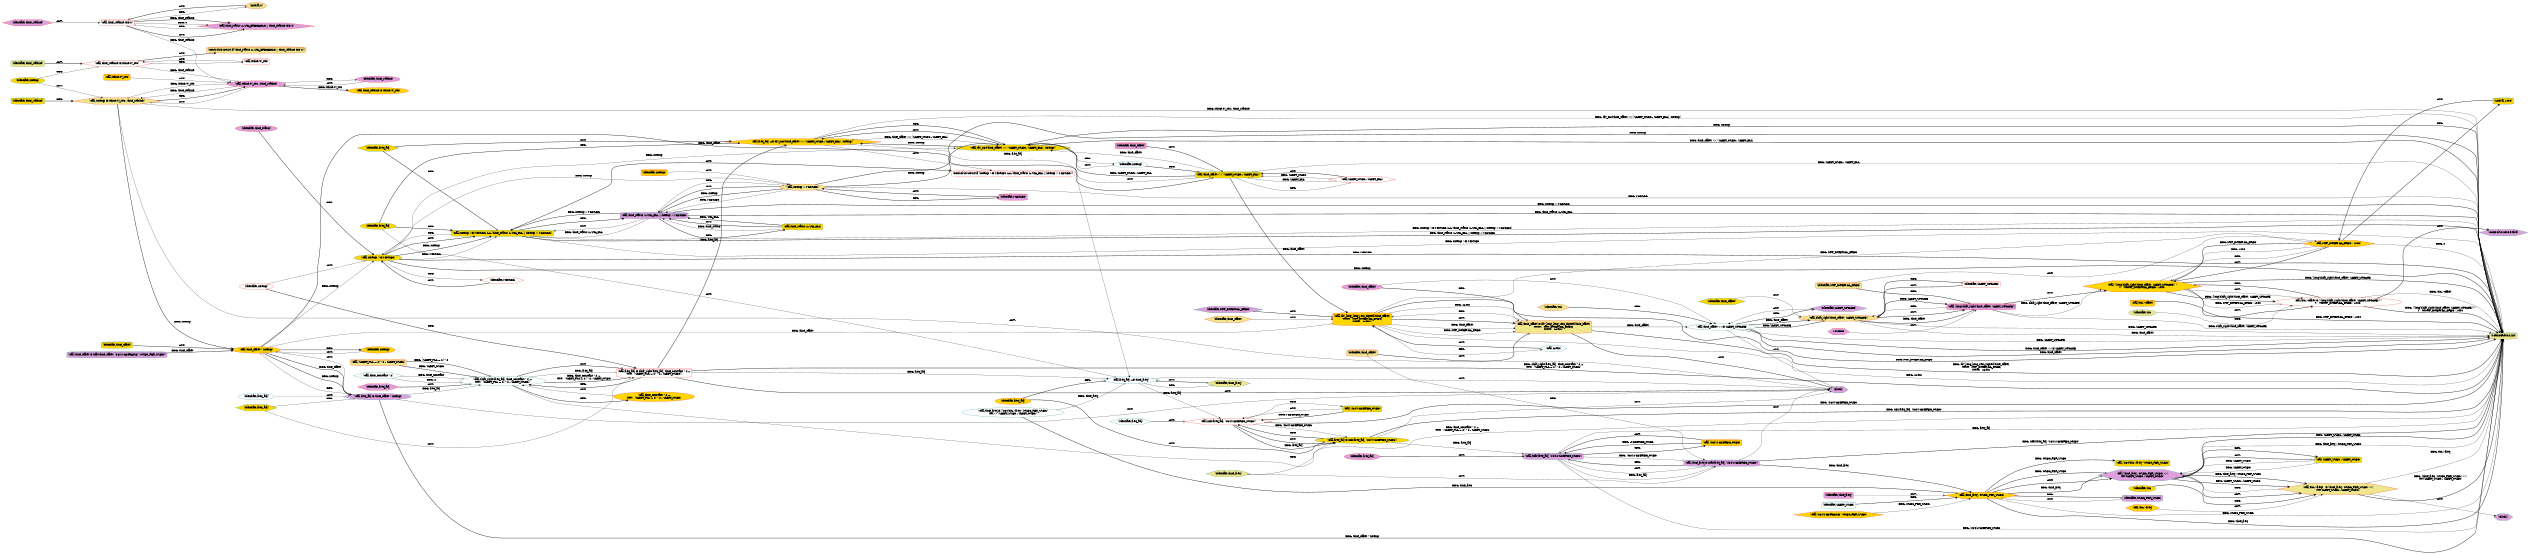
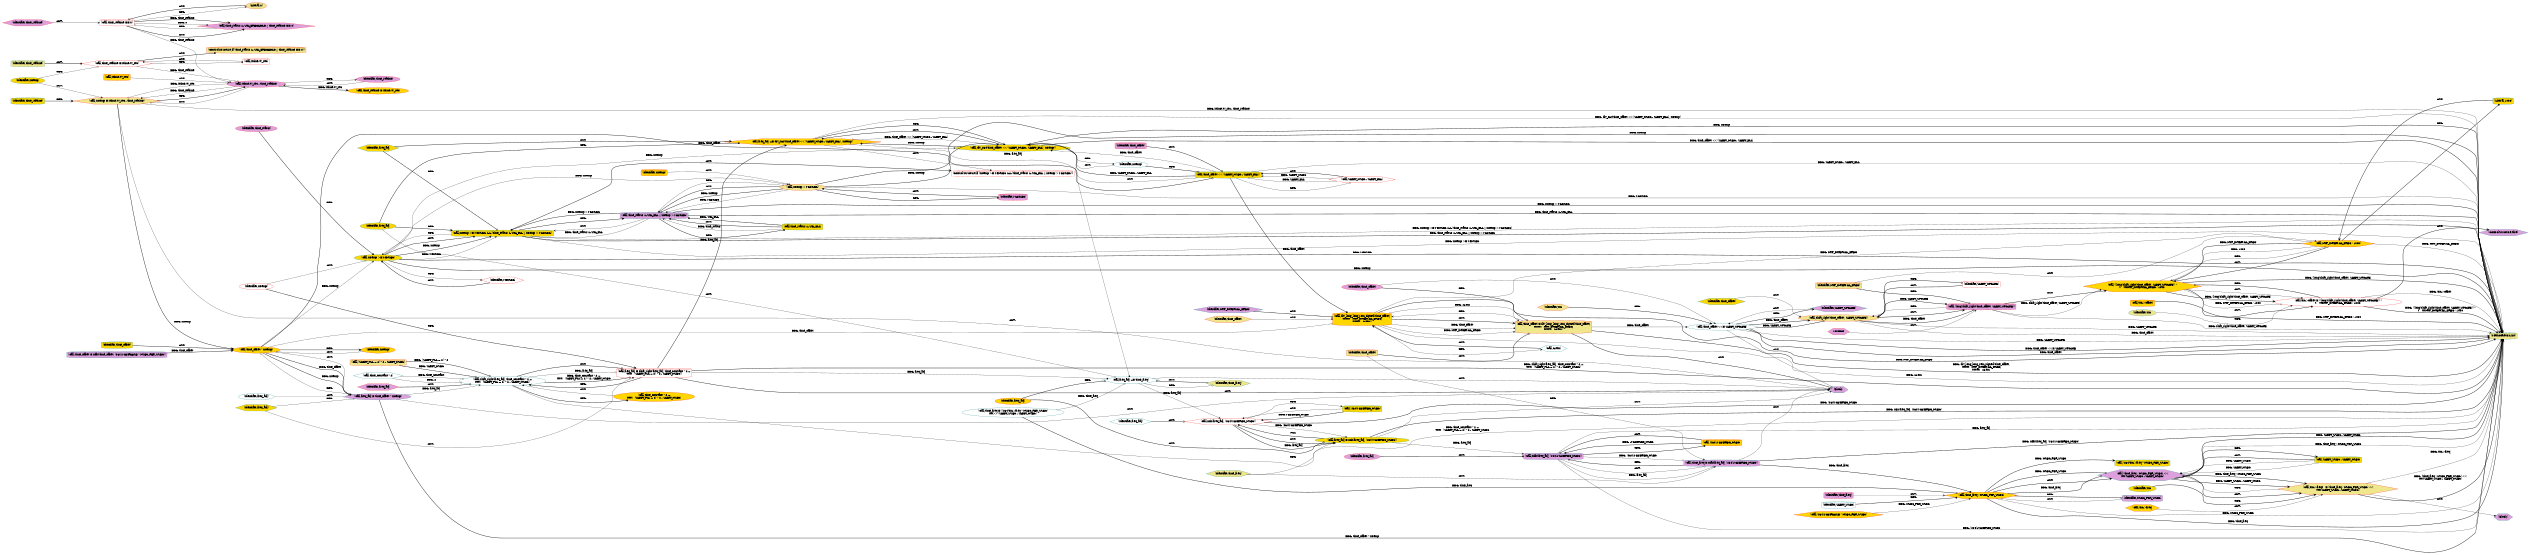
(2440, 244) -> (2440, 244)
(1294, 433) -> (1294, 433)
